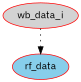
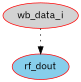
(41, 67) -> (41, 67)
